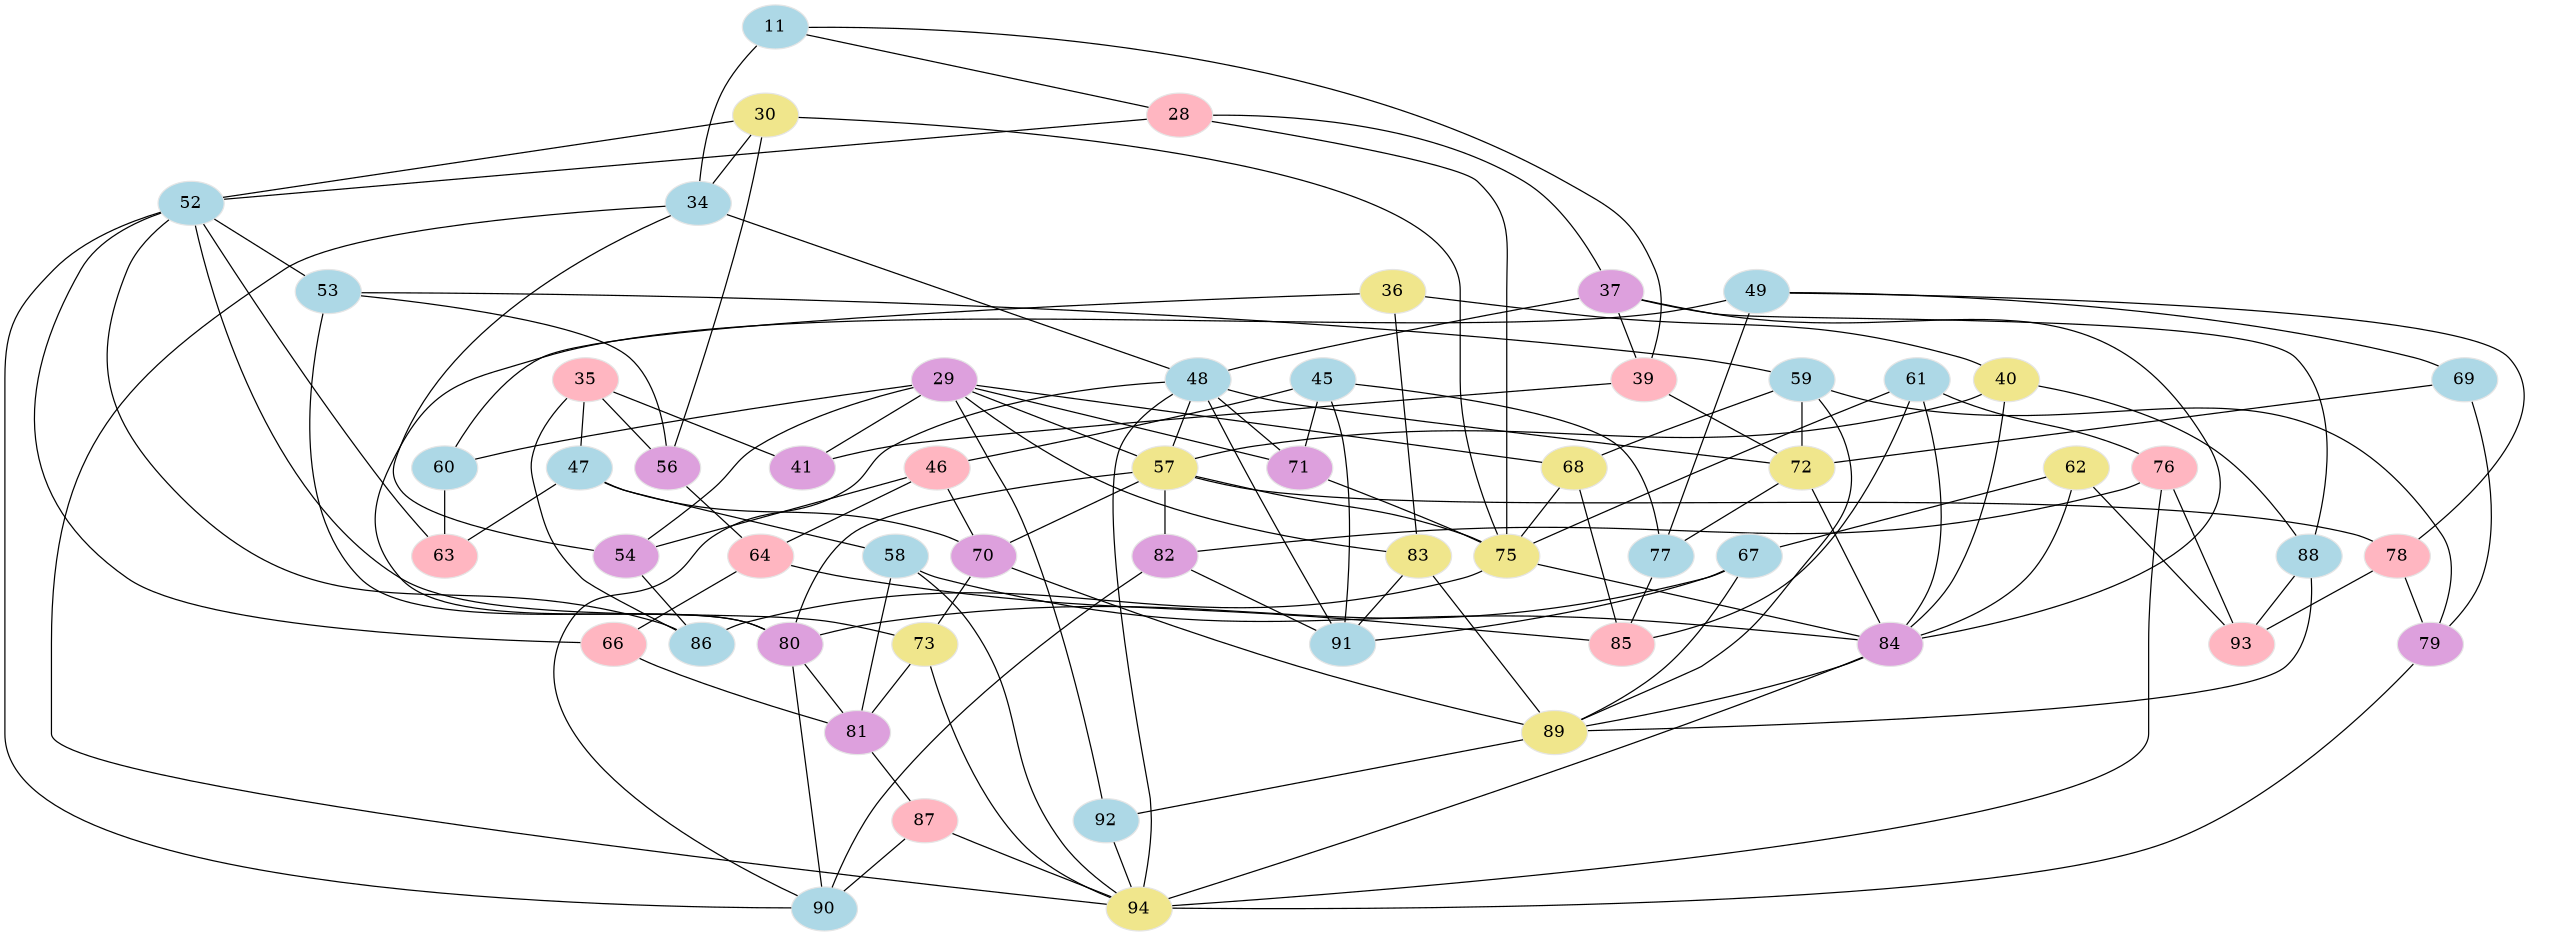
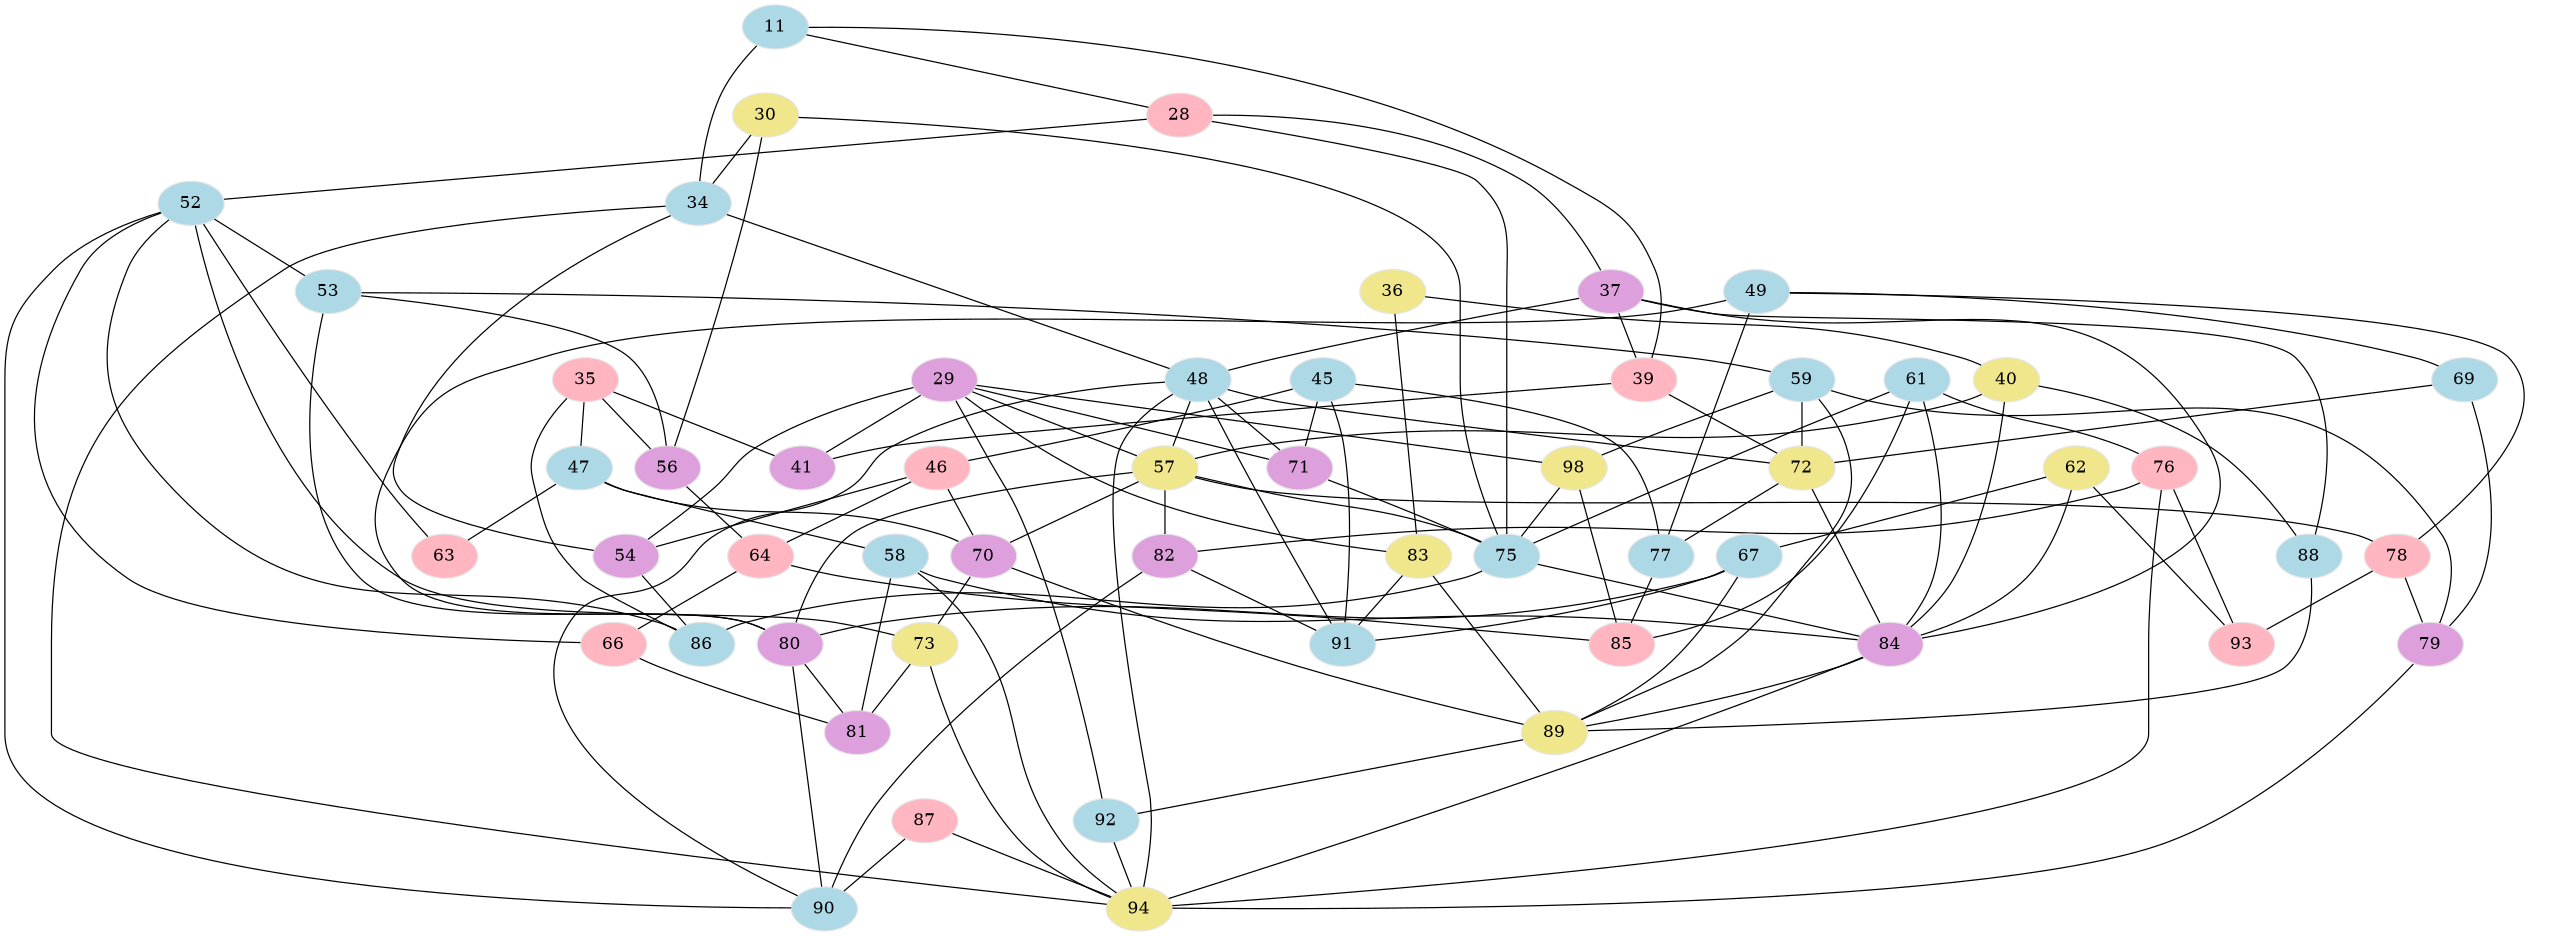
(478, 159) -> none
(445, 468) -> none
(1574, 468) -> (1574, 468)
(1507, 556) -> (1507, 556)
(2275, 600) -> none
(890, 775) -> none
